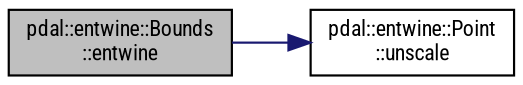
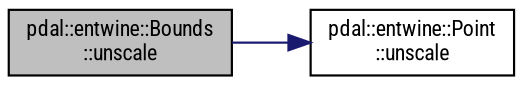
(120, 43) -> (120, 43)
